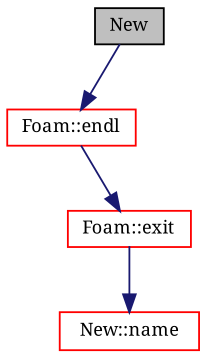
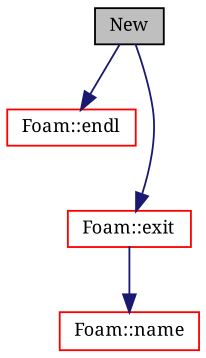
(96, 170) -> (154, 118)
(129, 331) -> (129, 331)
